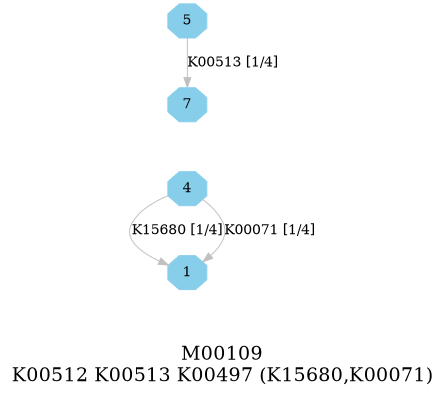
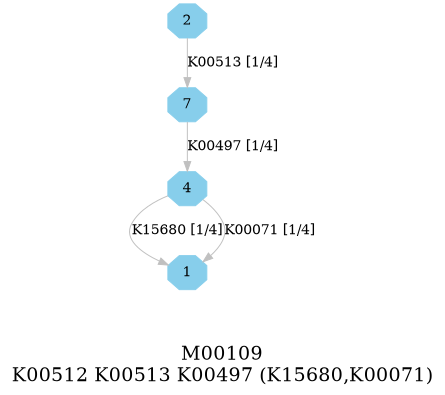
(187, 21) -> (187, 21)
none -> (187, 142)
